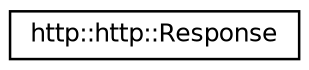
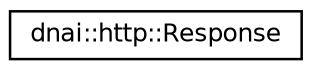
(155, 35) -> (156, 35)
